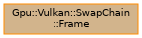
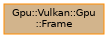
(71, 19) -> (54, 19)
